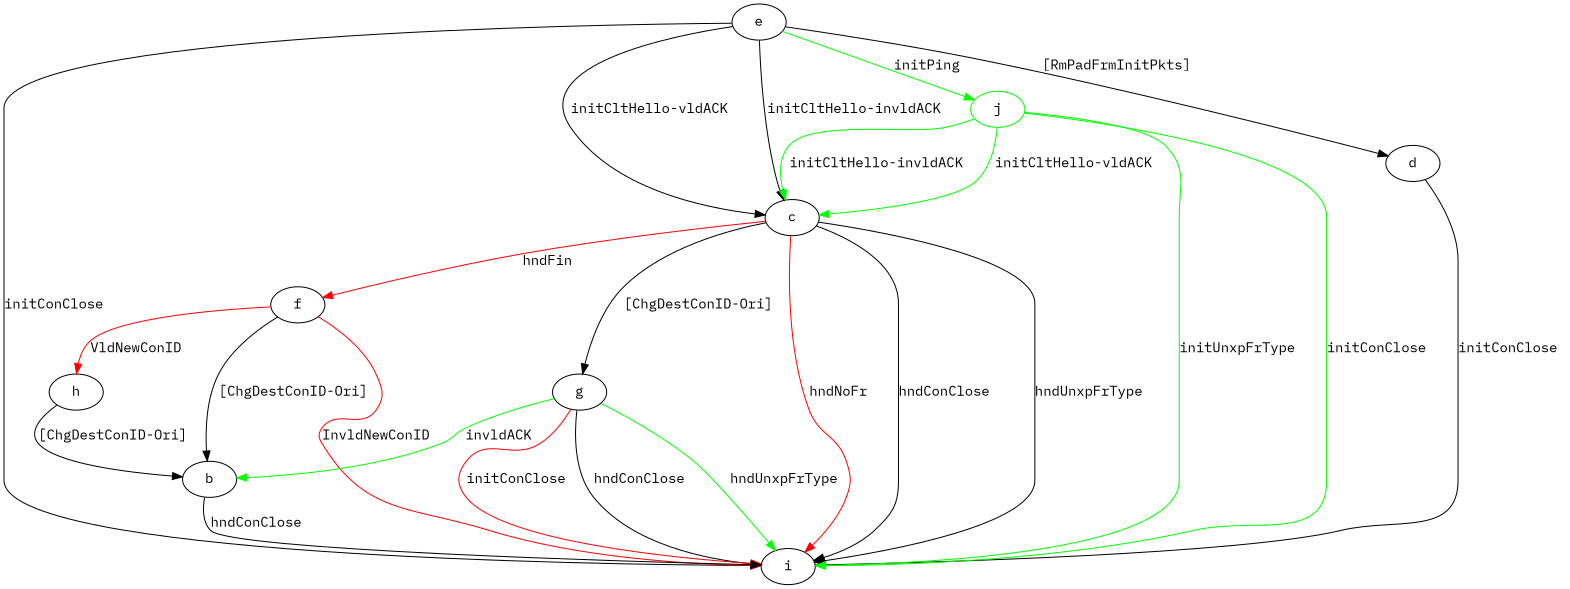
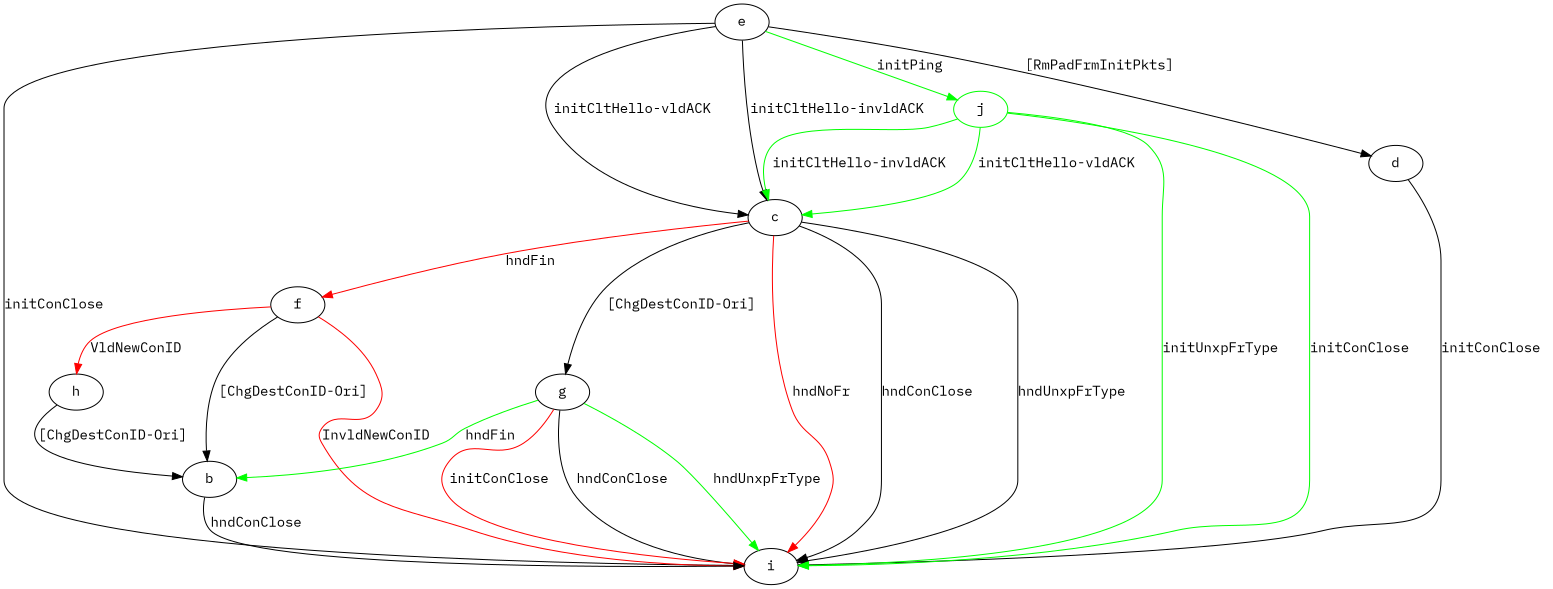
(503, 436) -> (494, 436)
